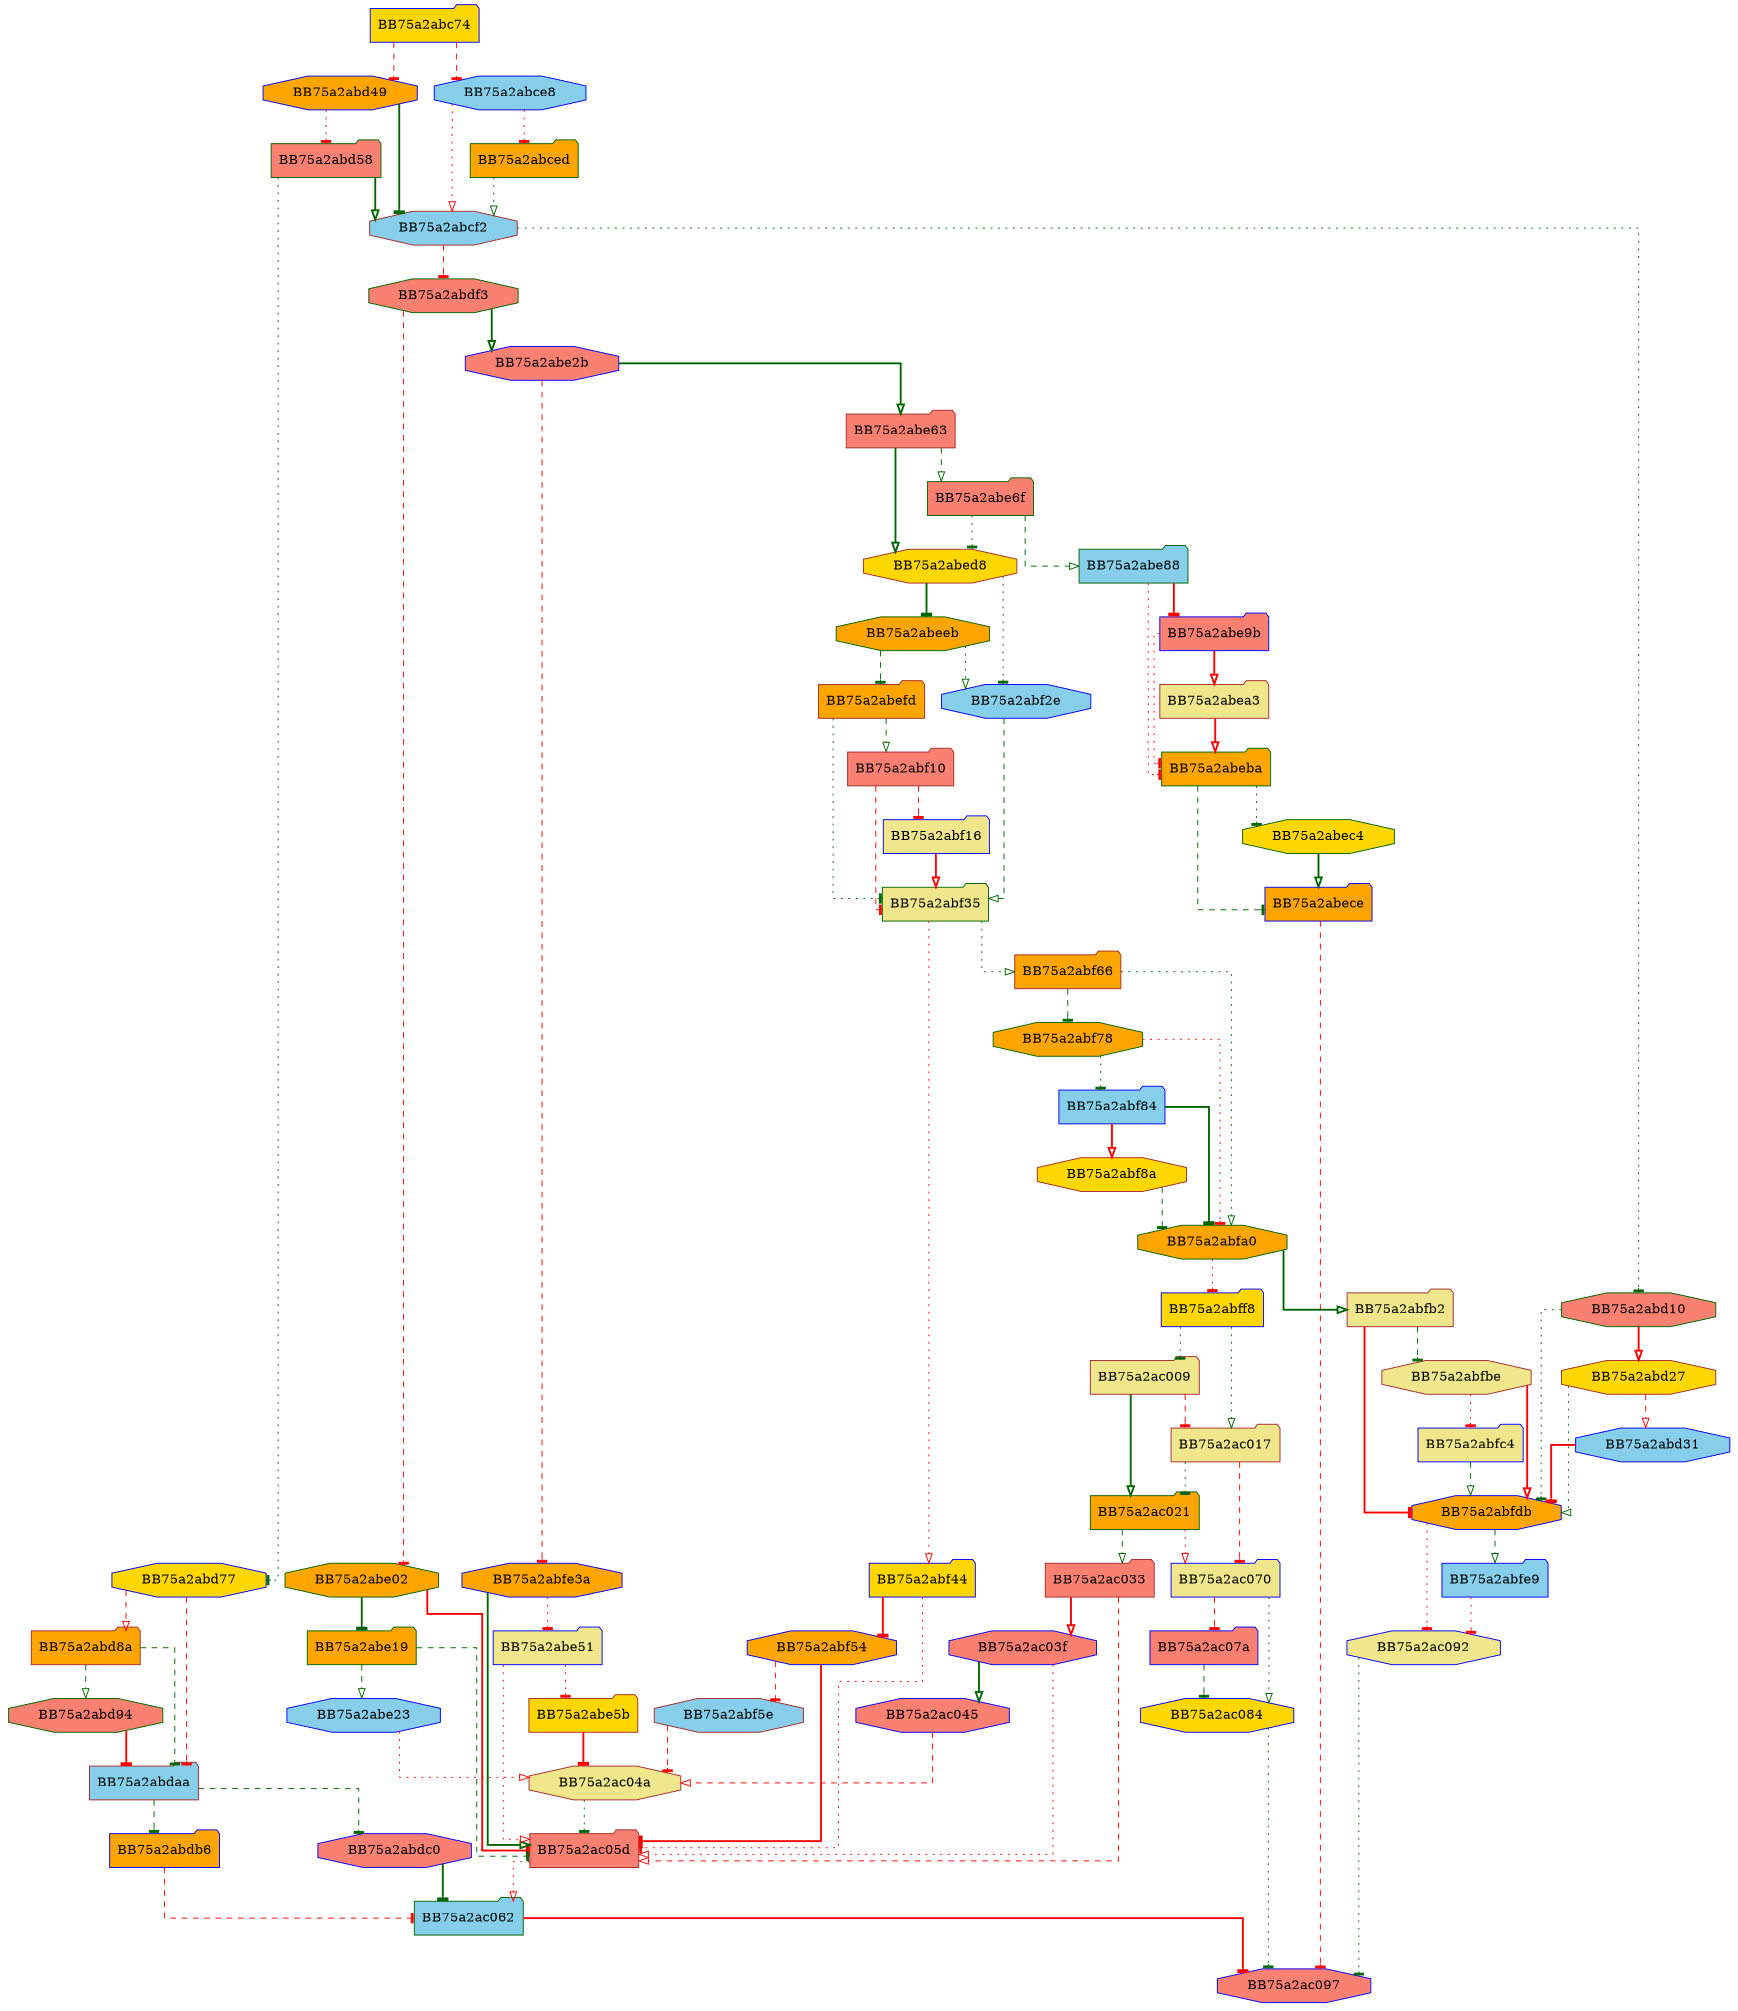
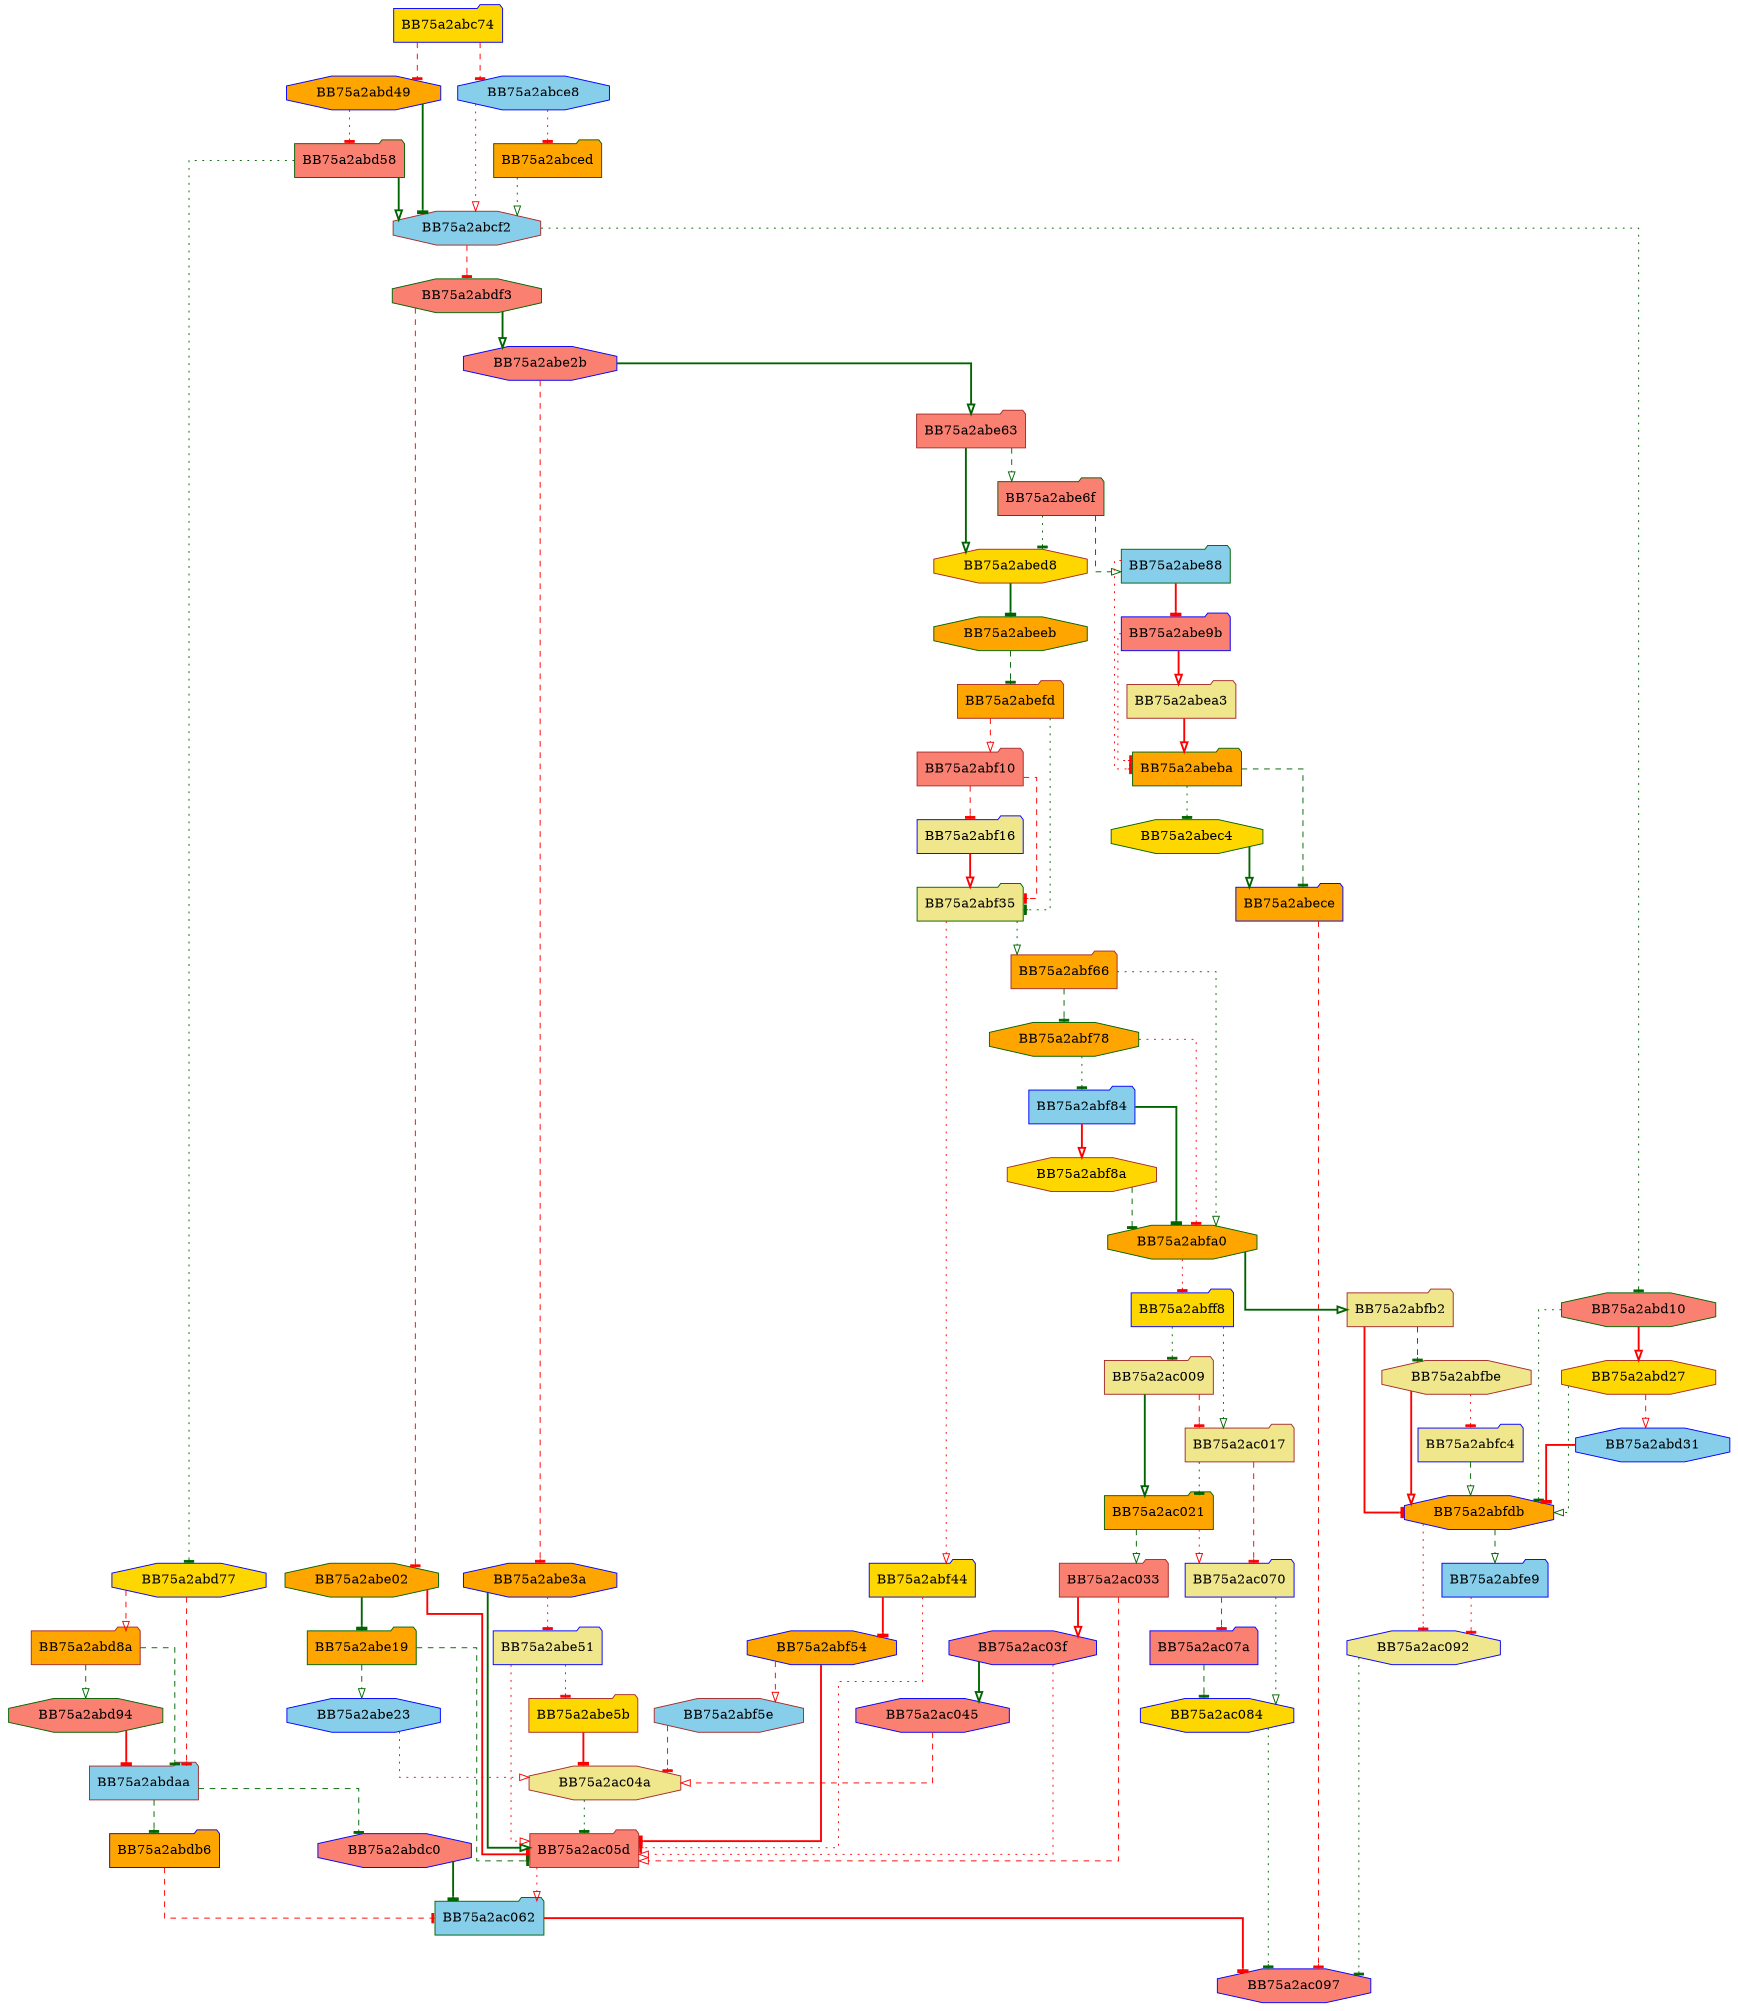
(1016, 701) -> none
(886, 730) -> (990, 730)
(542, 1580) -> (540, 1580)
(775, 1679) -> (775, 1677)
